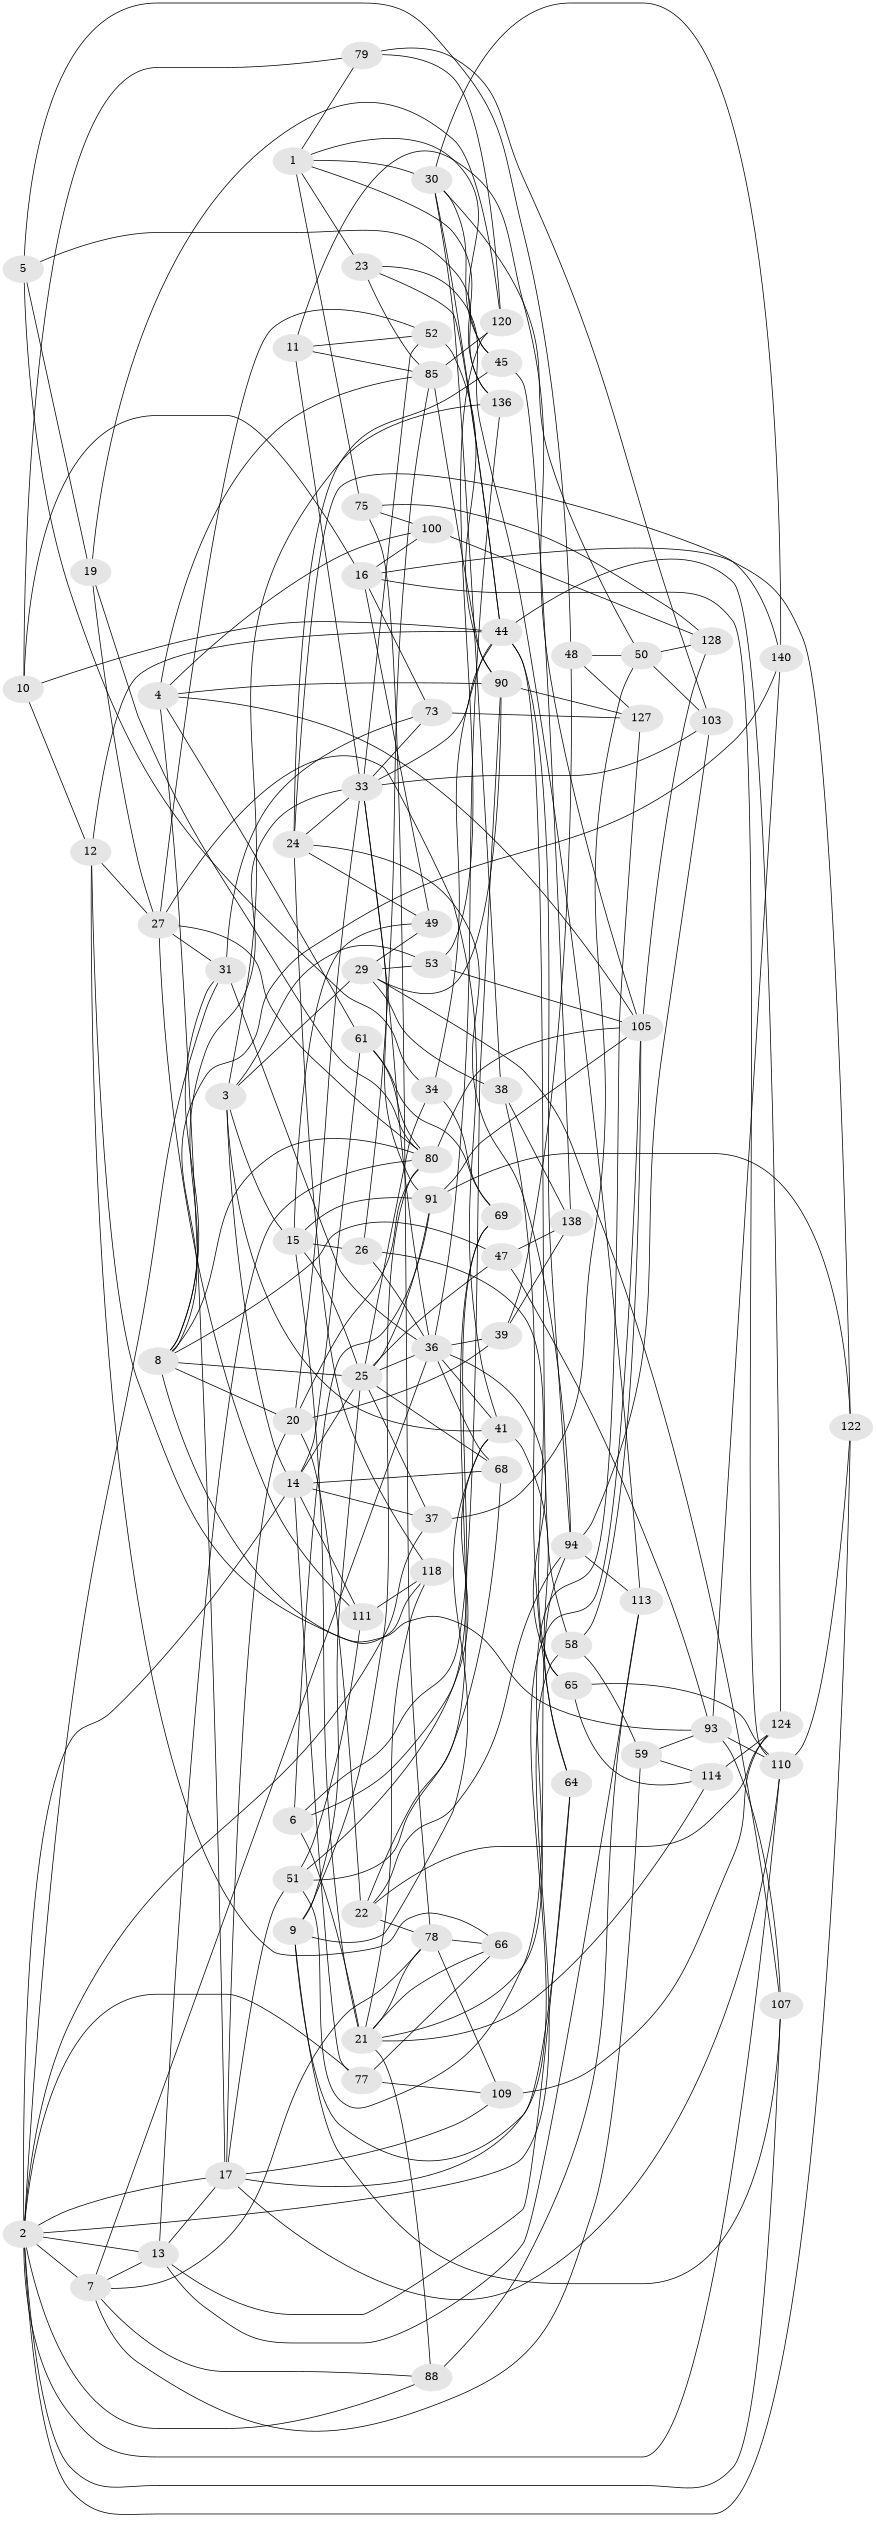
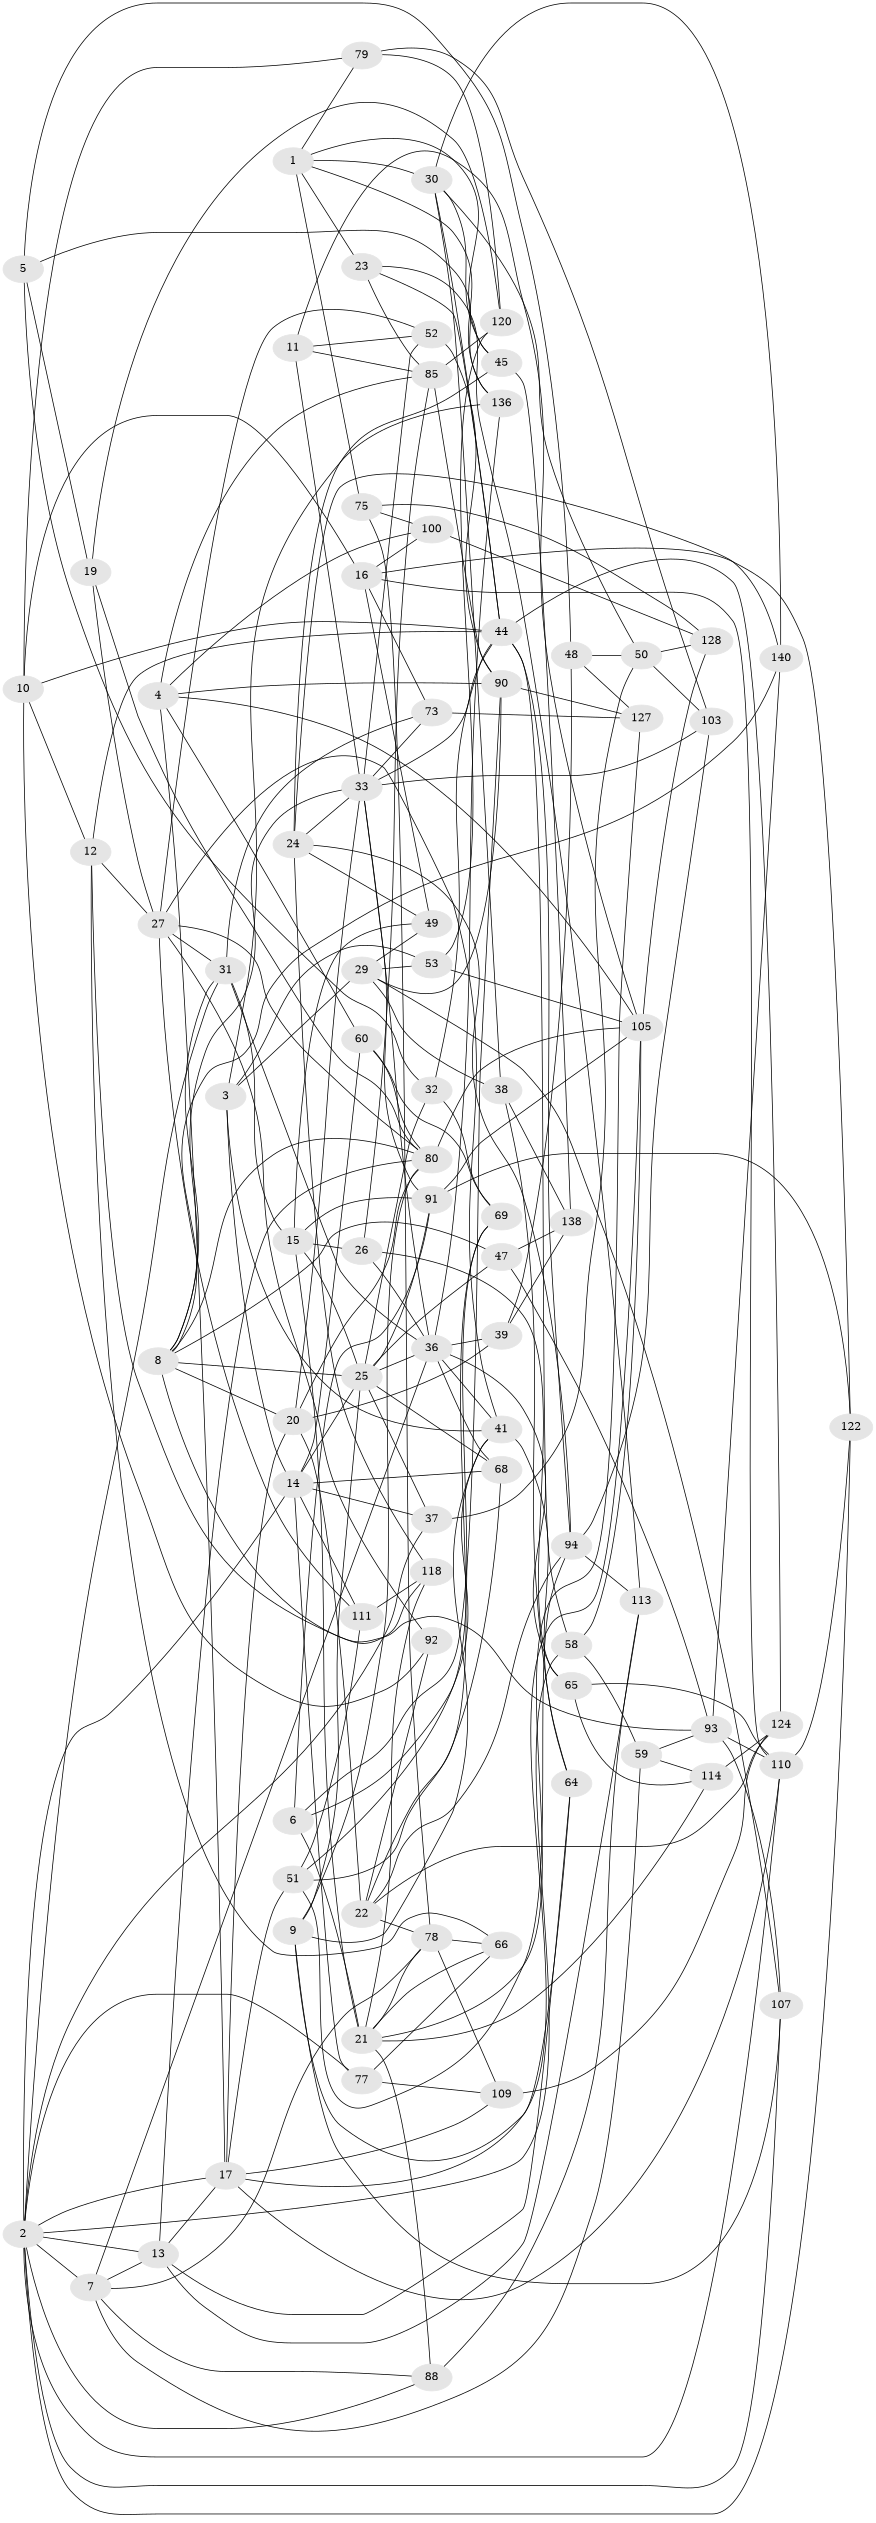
(362, 1039) -> (362, 1039)
(432, 1090) -> (432, 1090)
(249, 1166) -> (255, 1089)
none -> (432, 1641)
